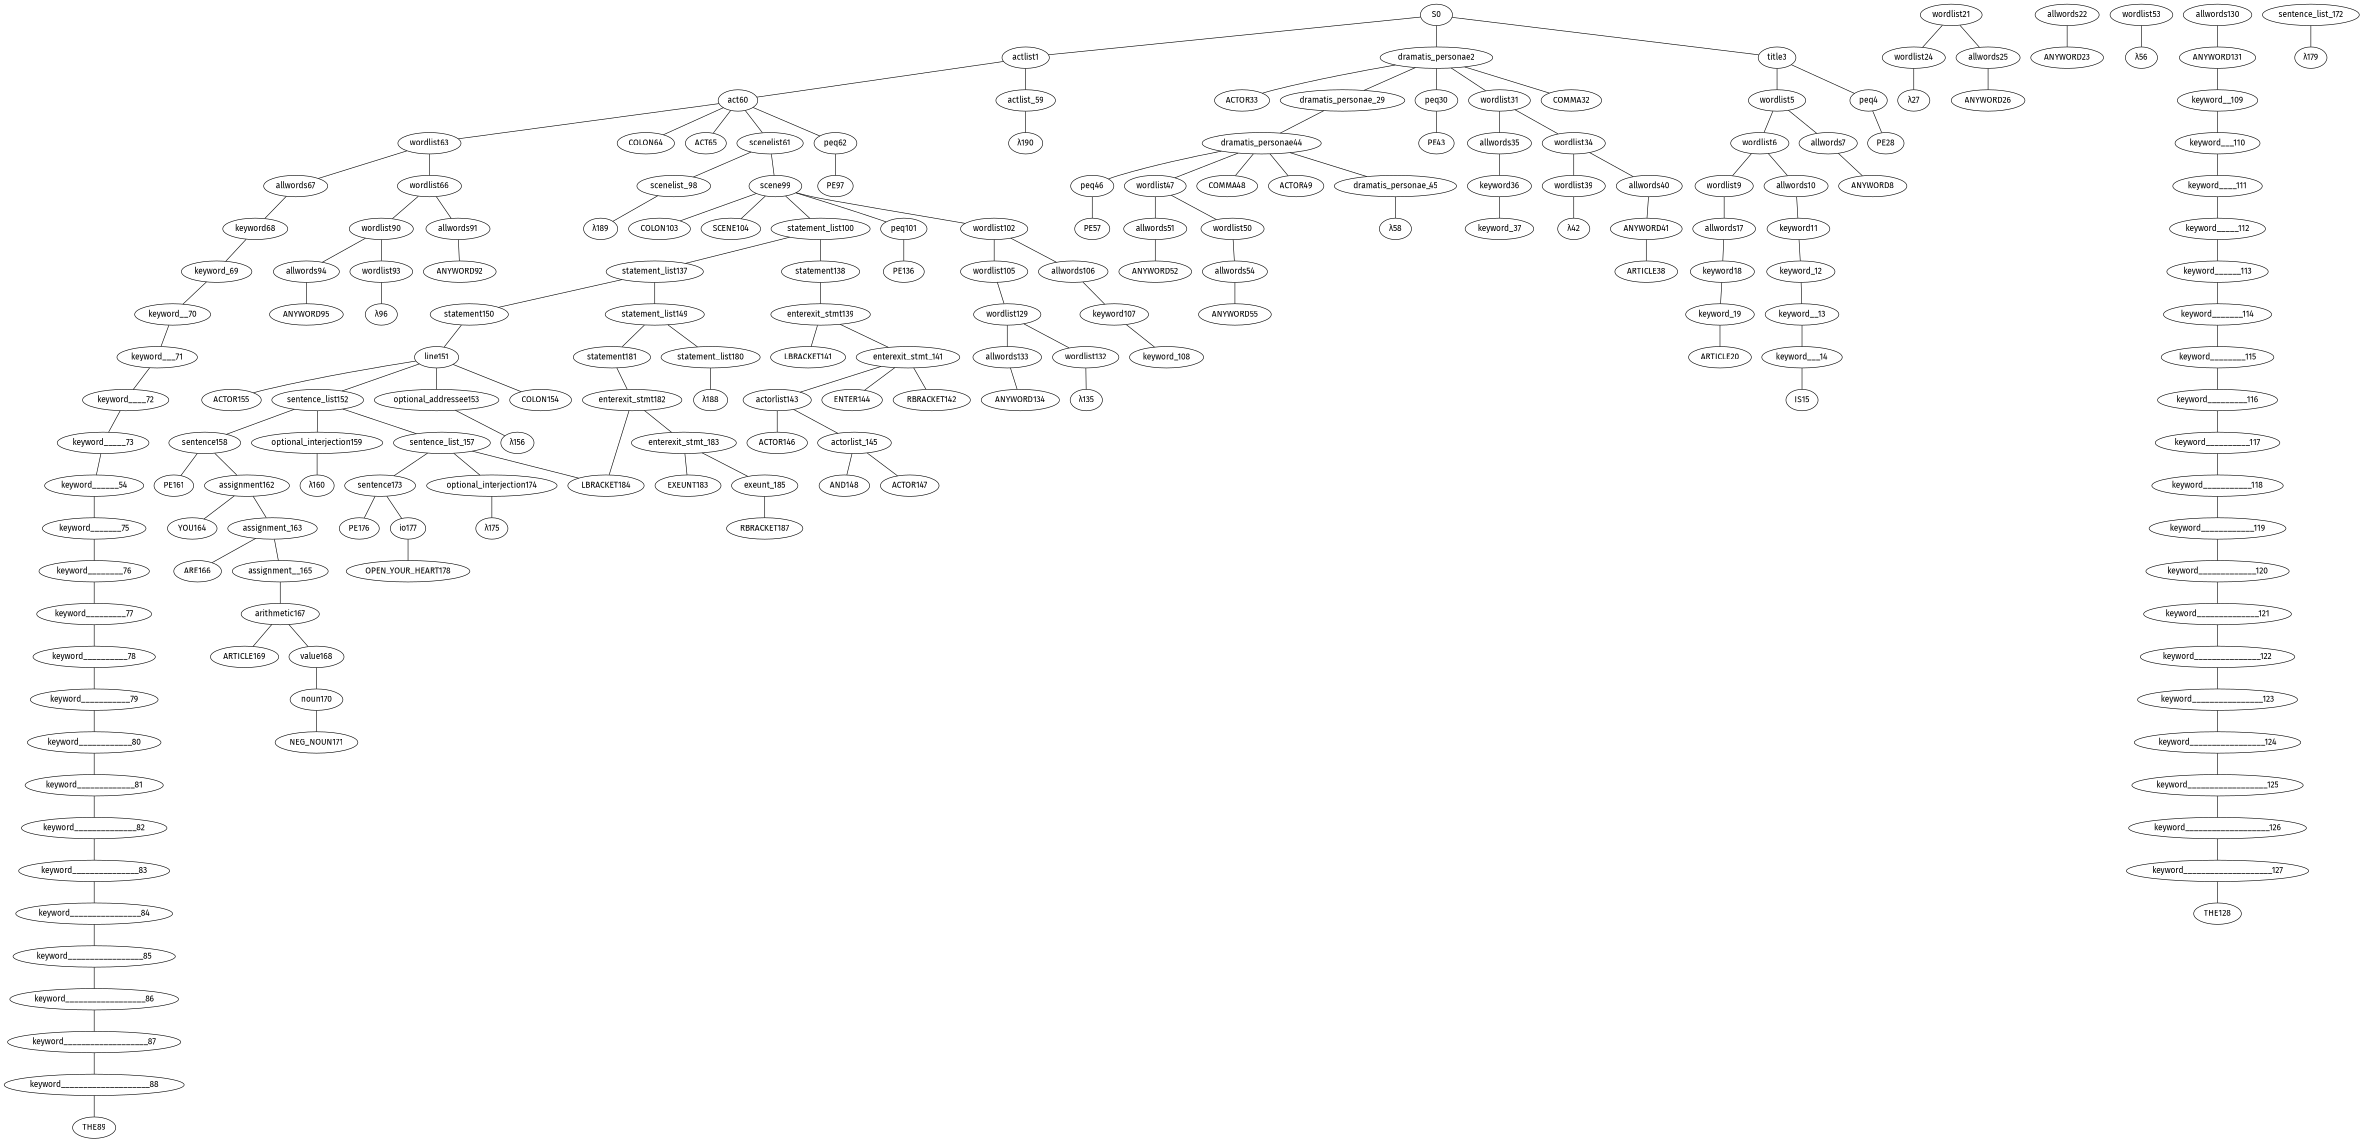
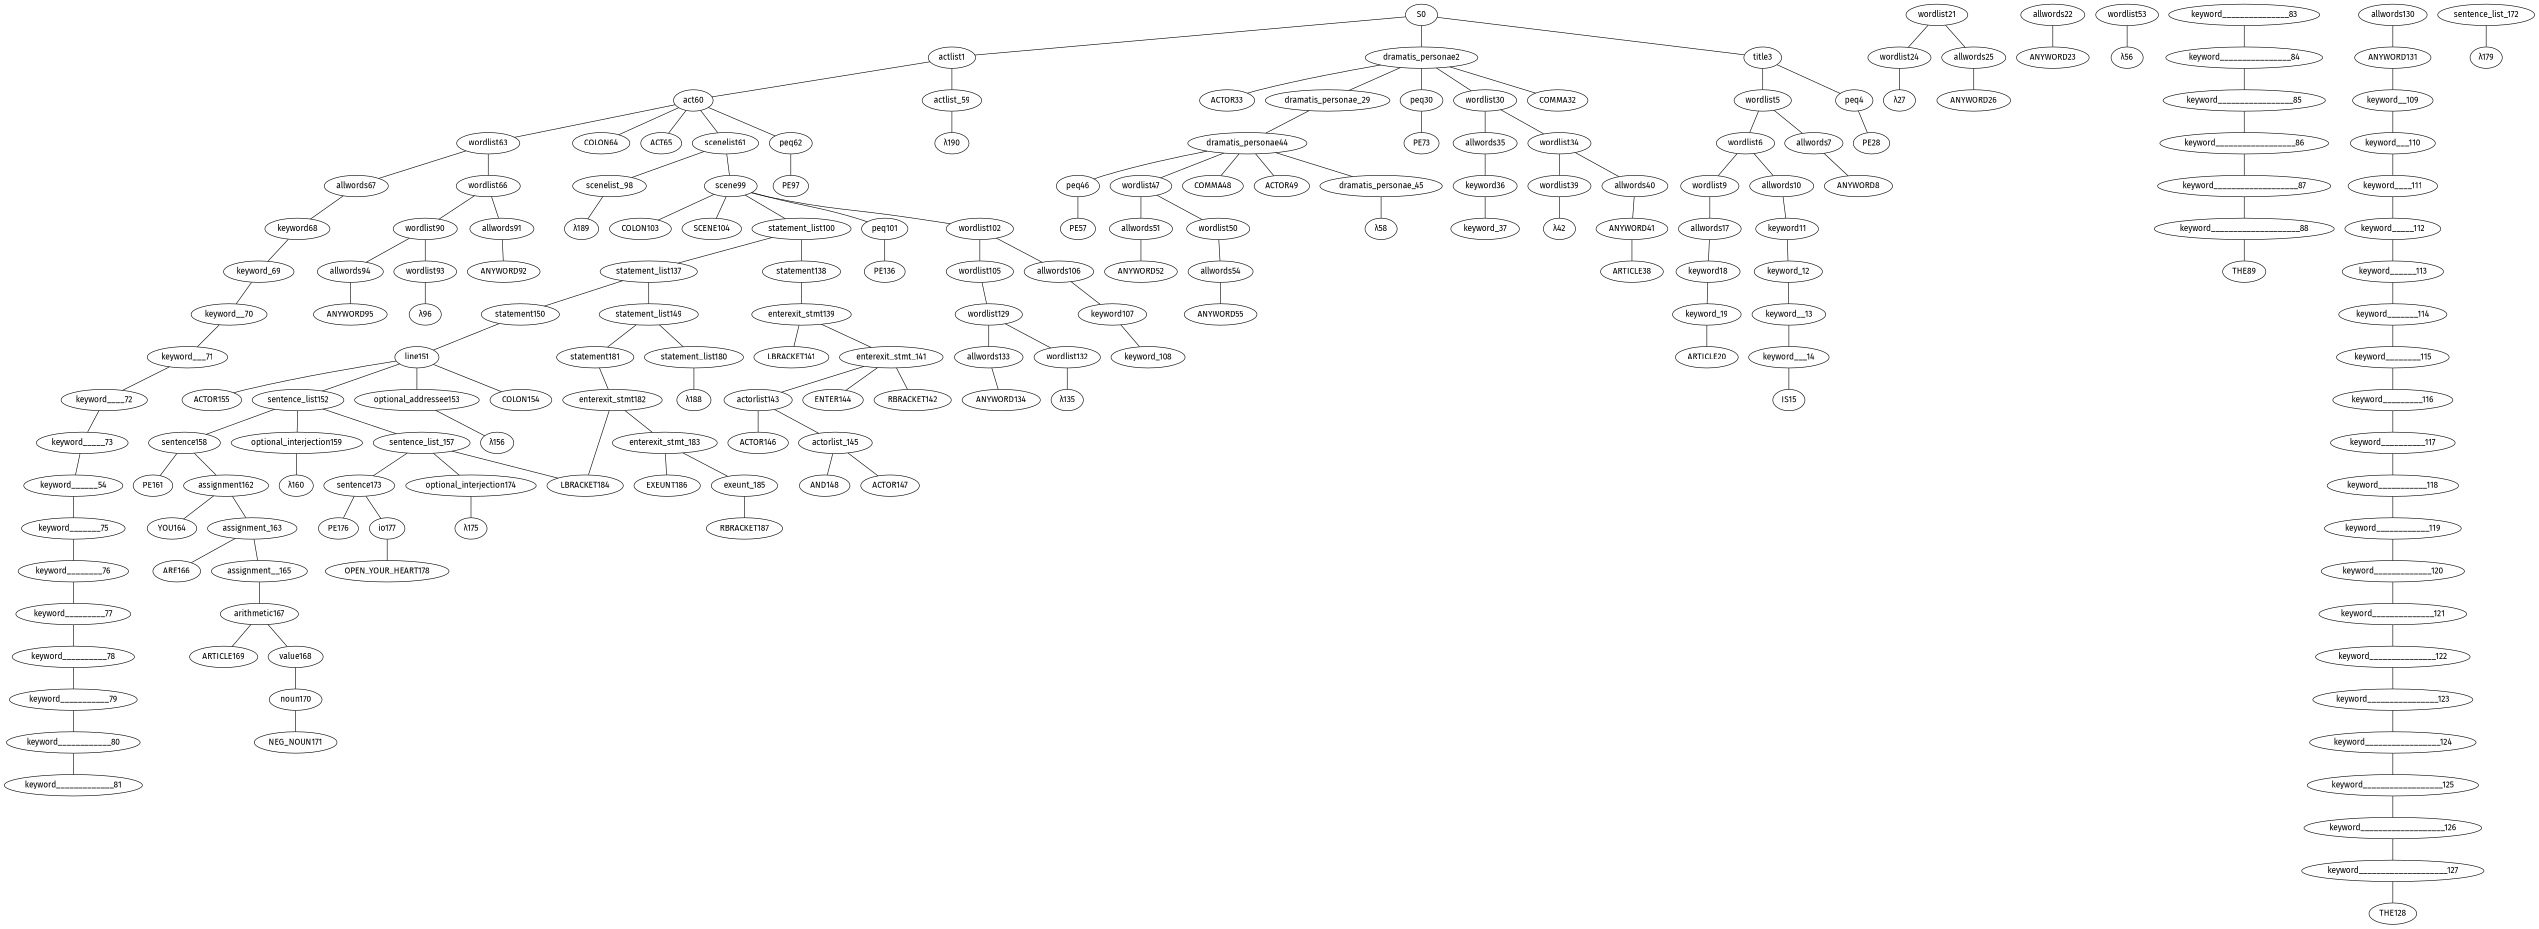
(1499, 100) -> (1485, 100)
(1436, 143) -> (1421, 143)
(688, 486) -> (667, 486)
(94, 828) -> none
